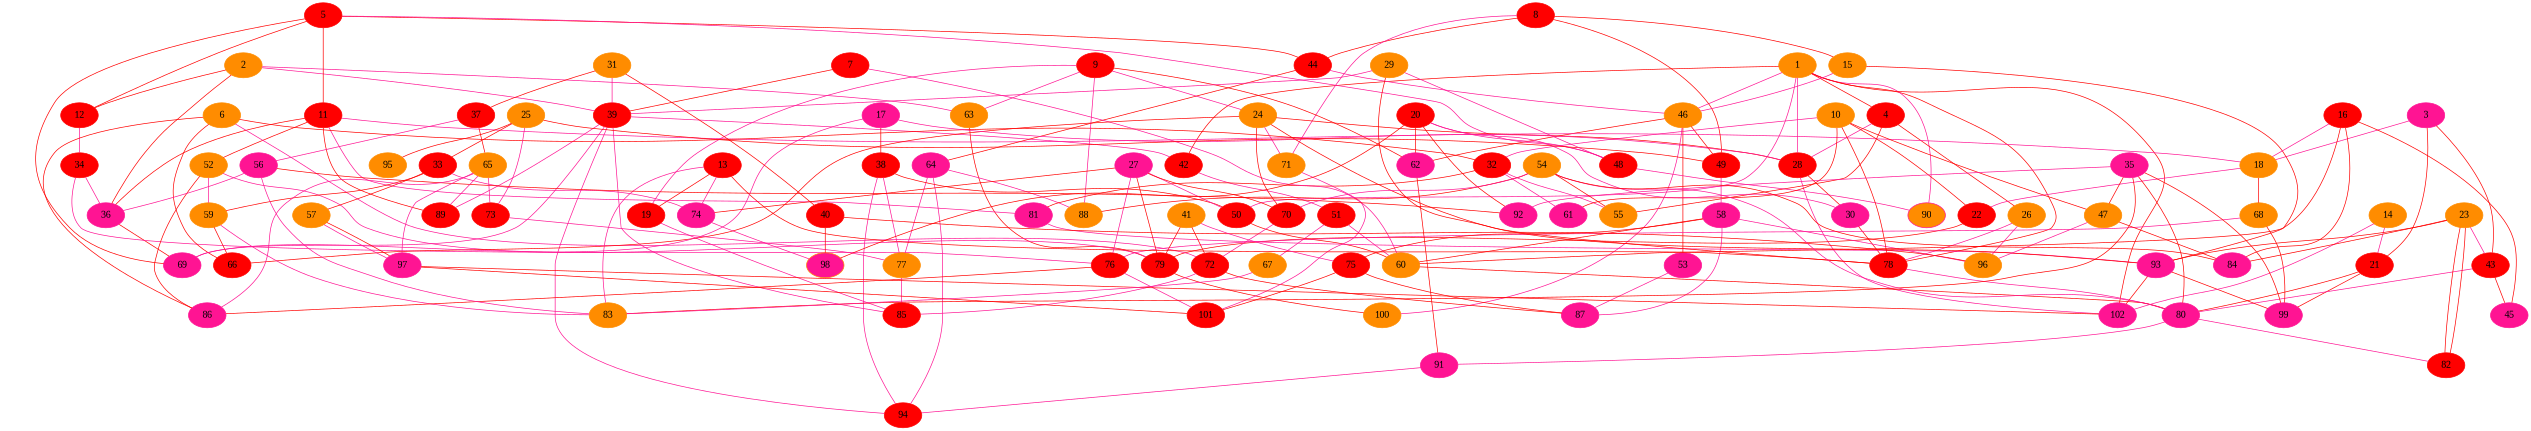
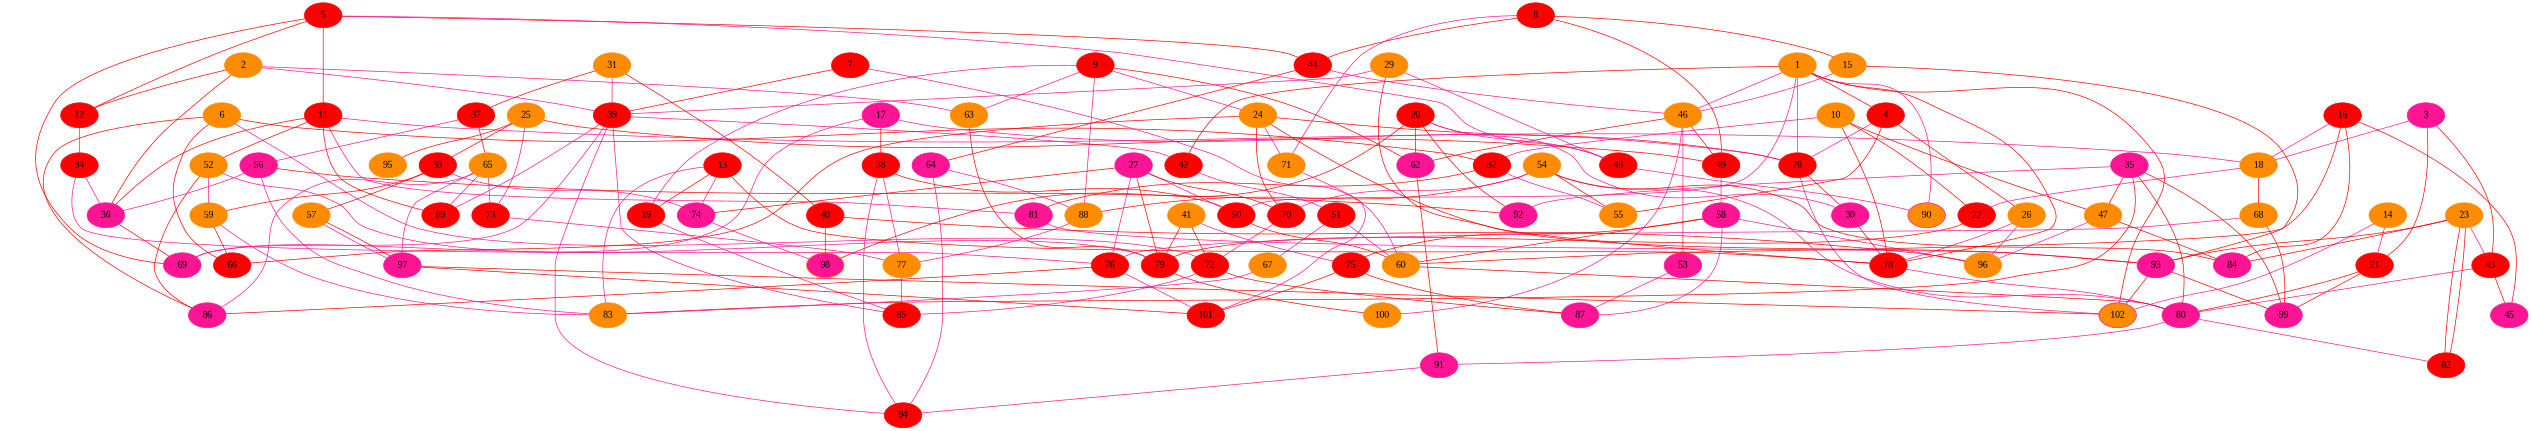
(1683, 181) -> (1683, 181)
(916, 215) -> (977, 250)
(1568, 215) -> none
(2118, 315) -> (2118, 315)
